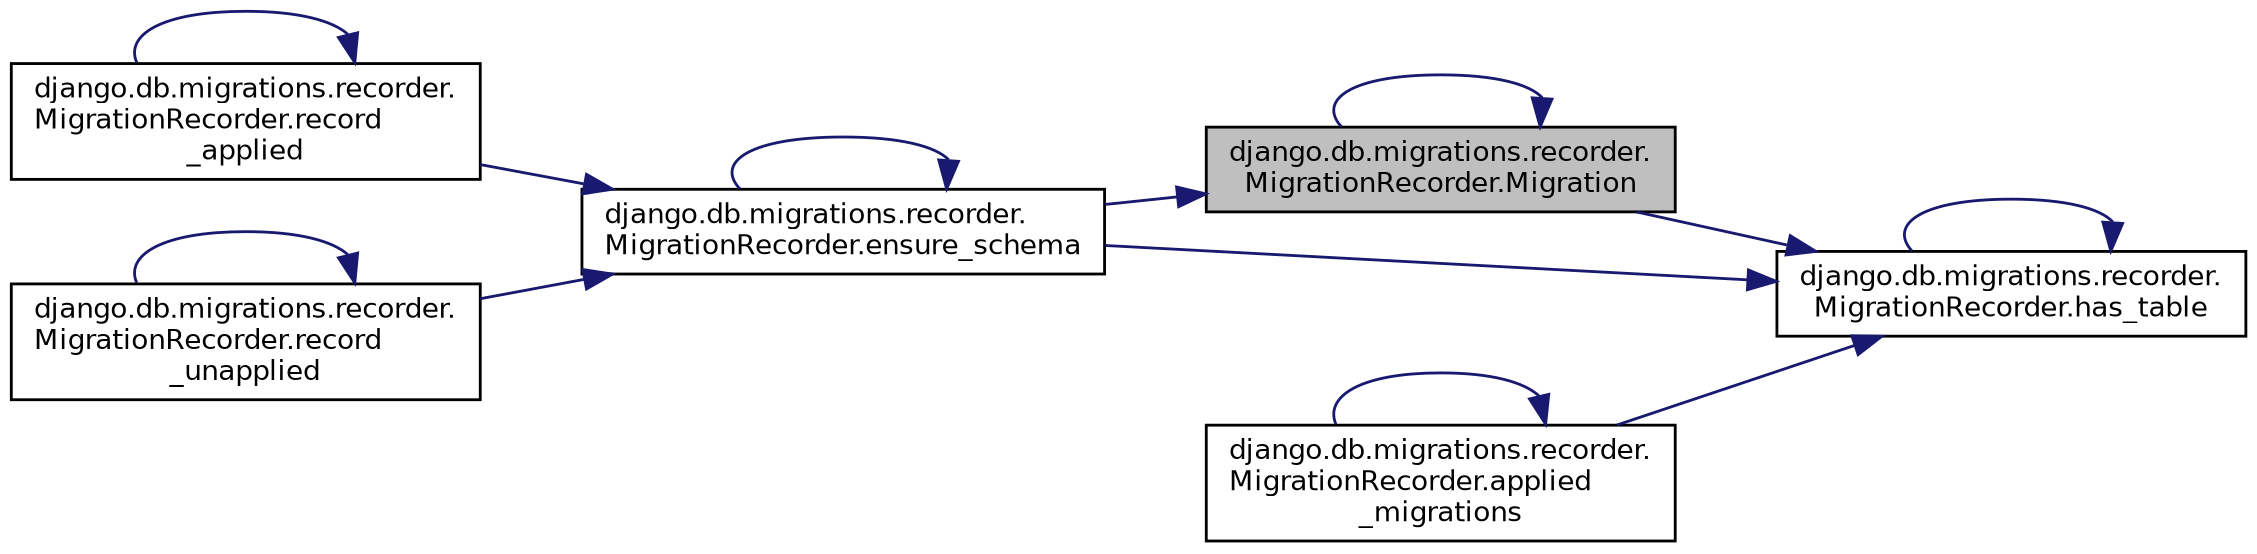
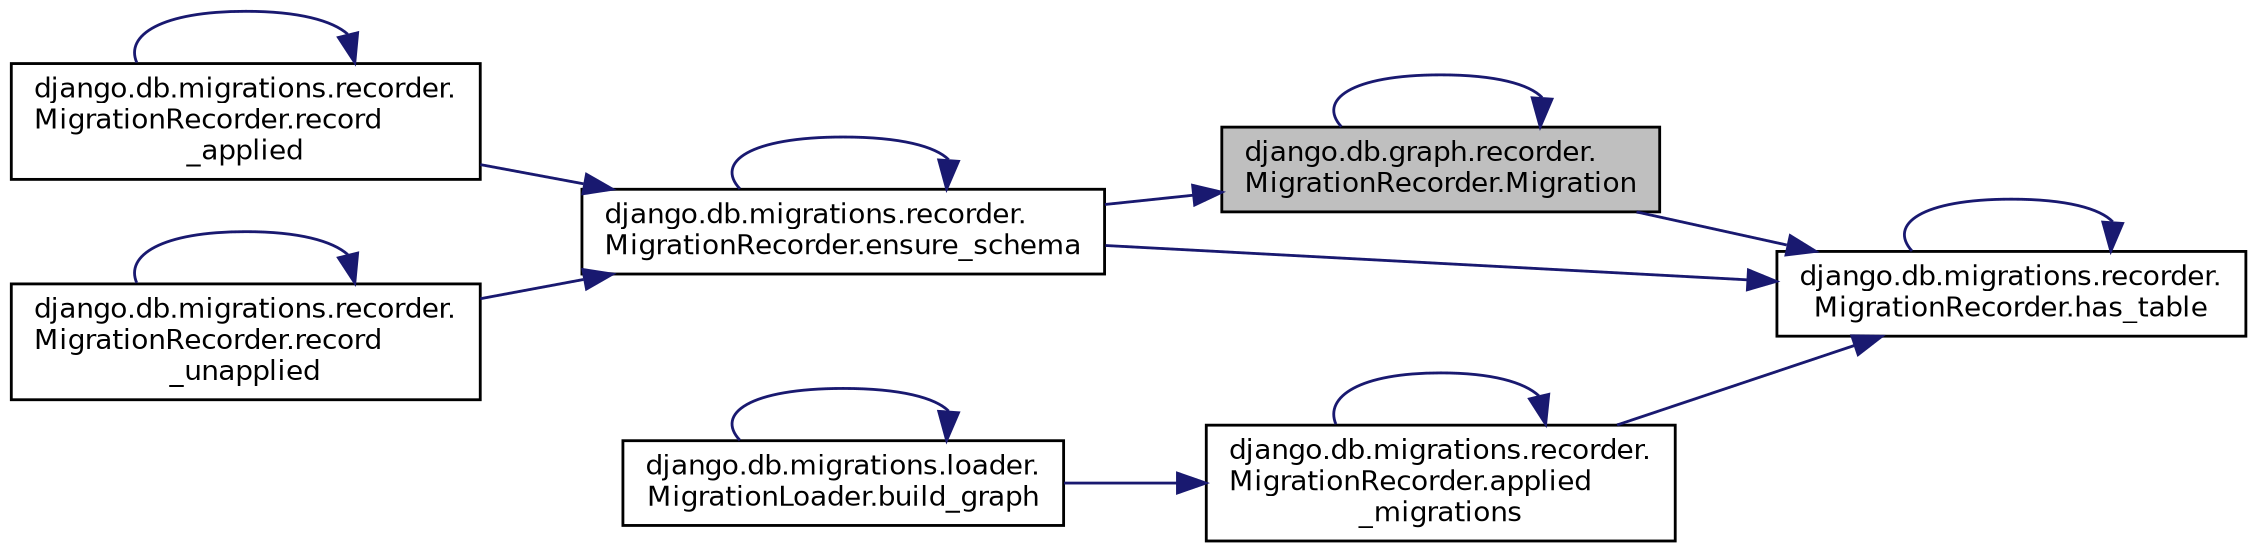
(1441, 170) -> (1441, 170)
none -> (843, 483)
